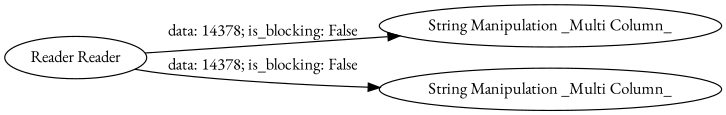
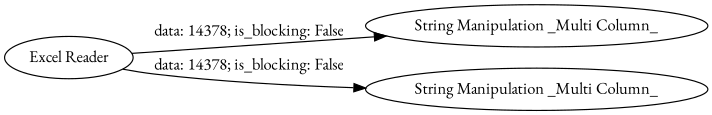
(76, 58) -> (69, 58)
